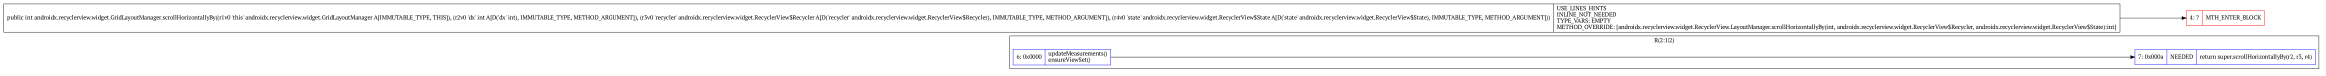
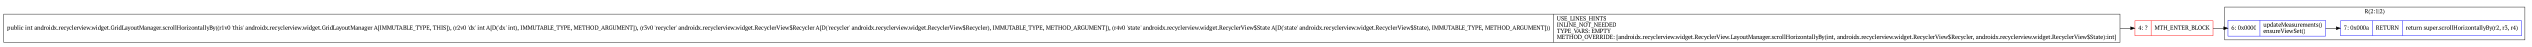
none -> (2218, 28)
(2182, 57) -> (2387, 28)
